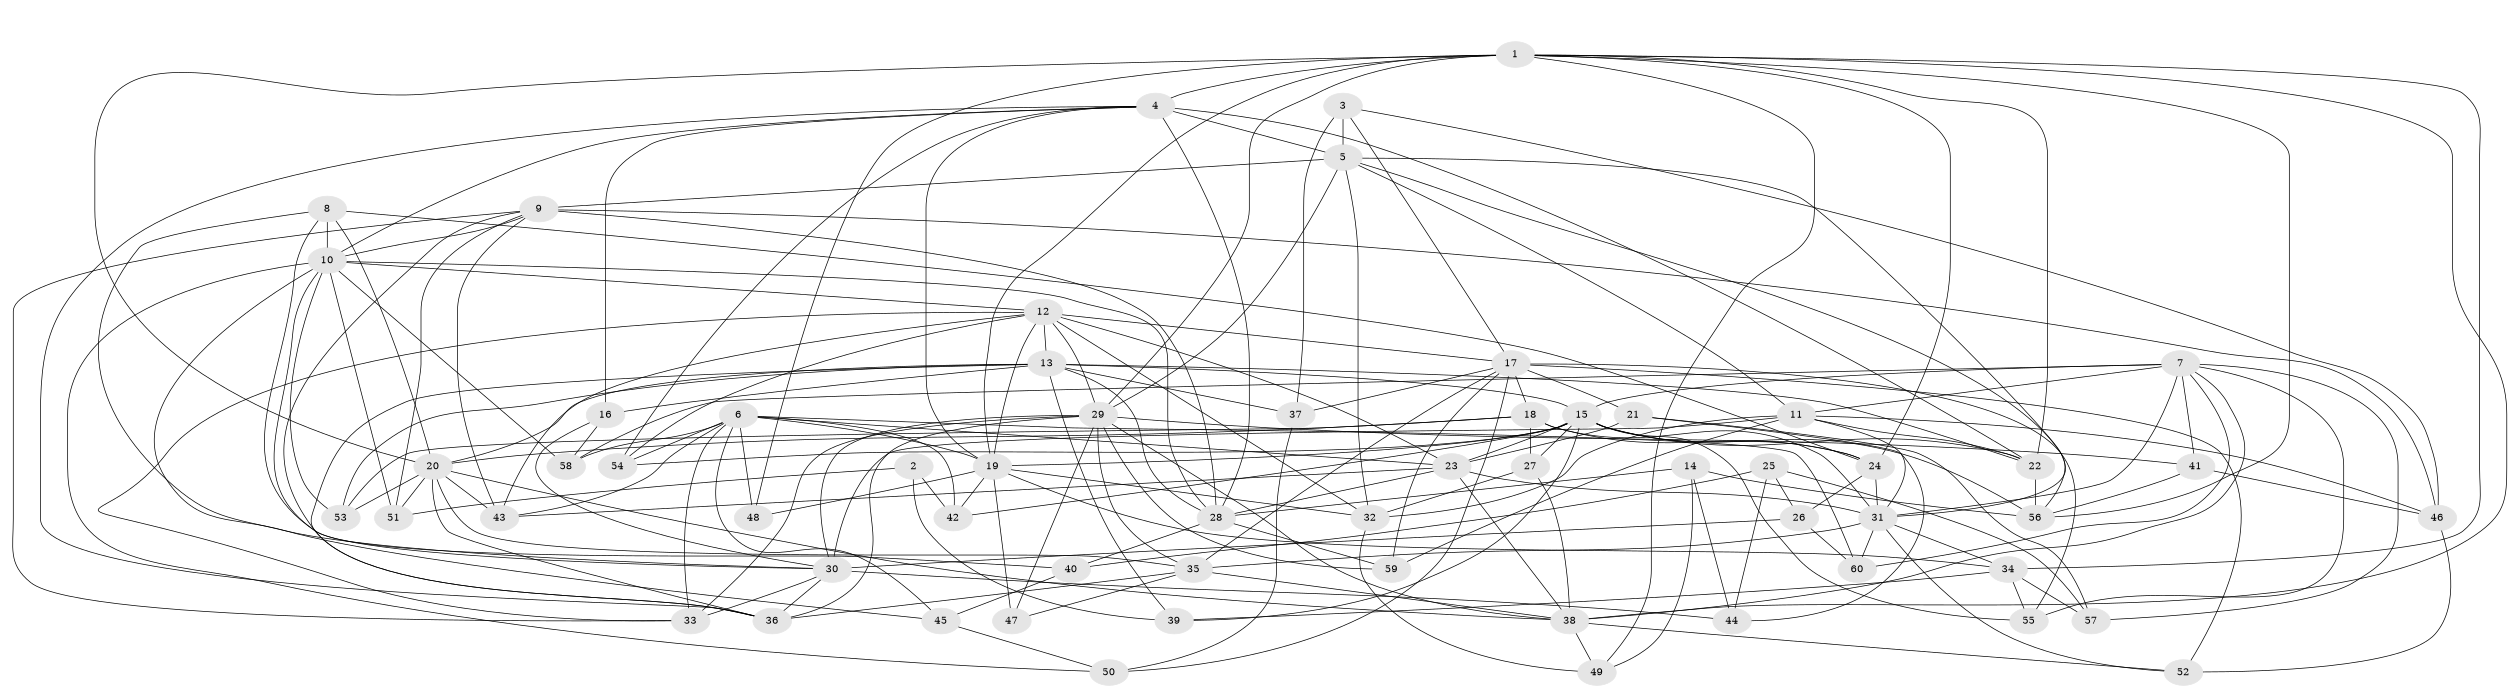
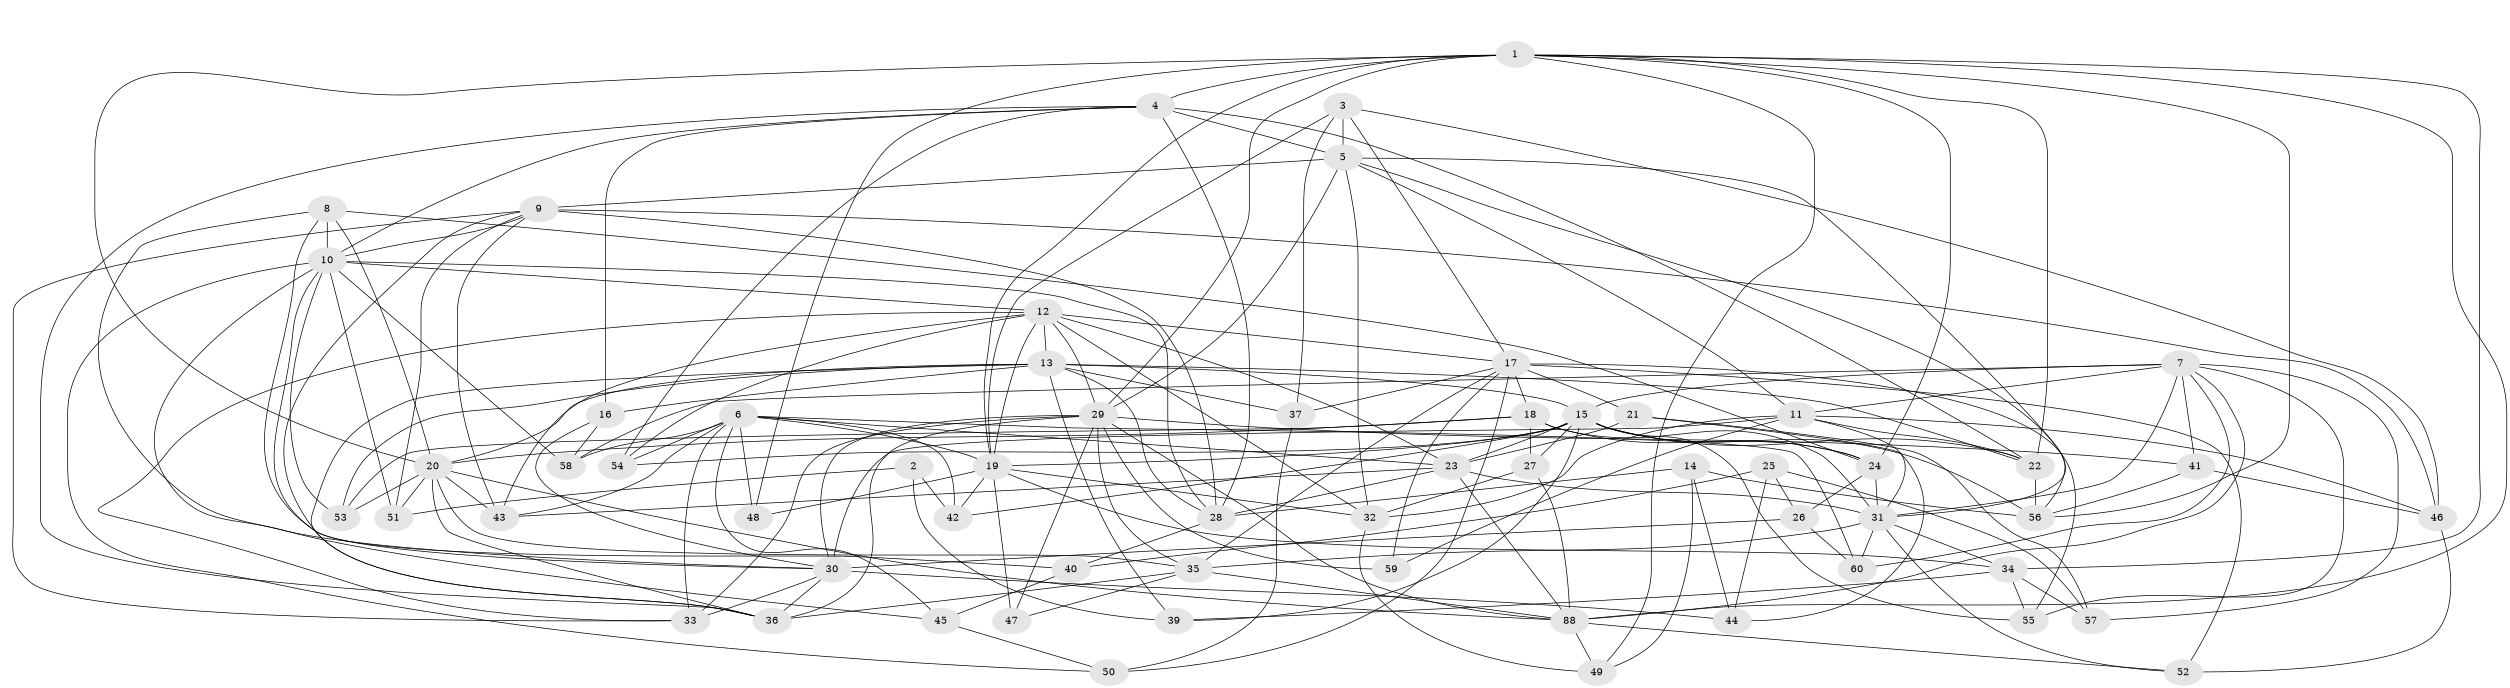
(926, 215) -> (1102, 245)
(1318, 548) -> none
(1570, 621) -> (1570, 621)
